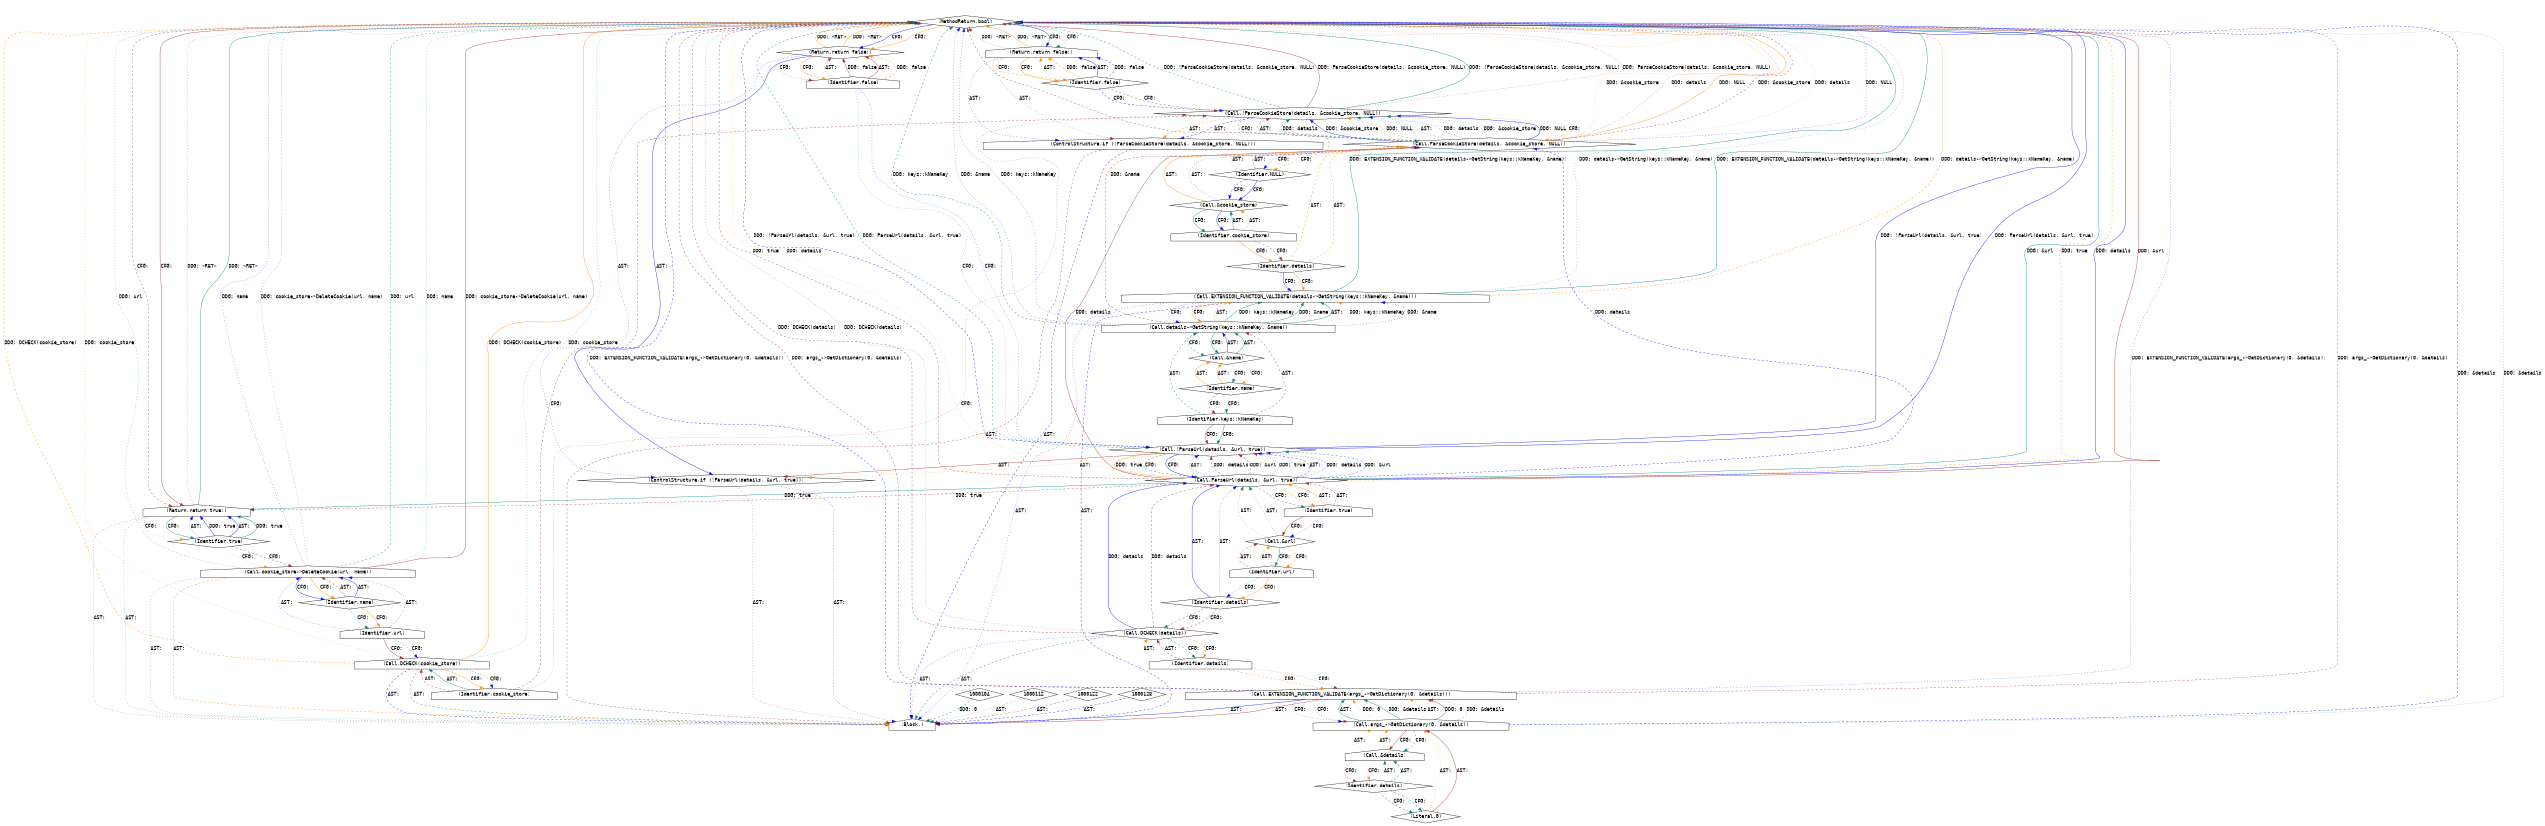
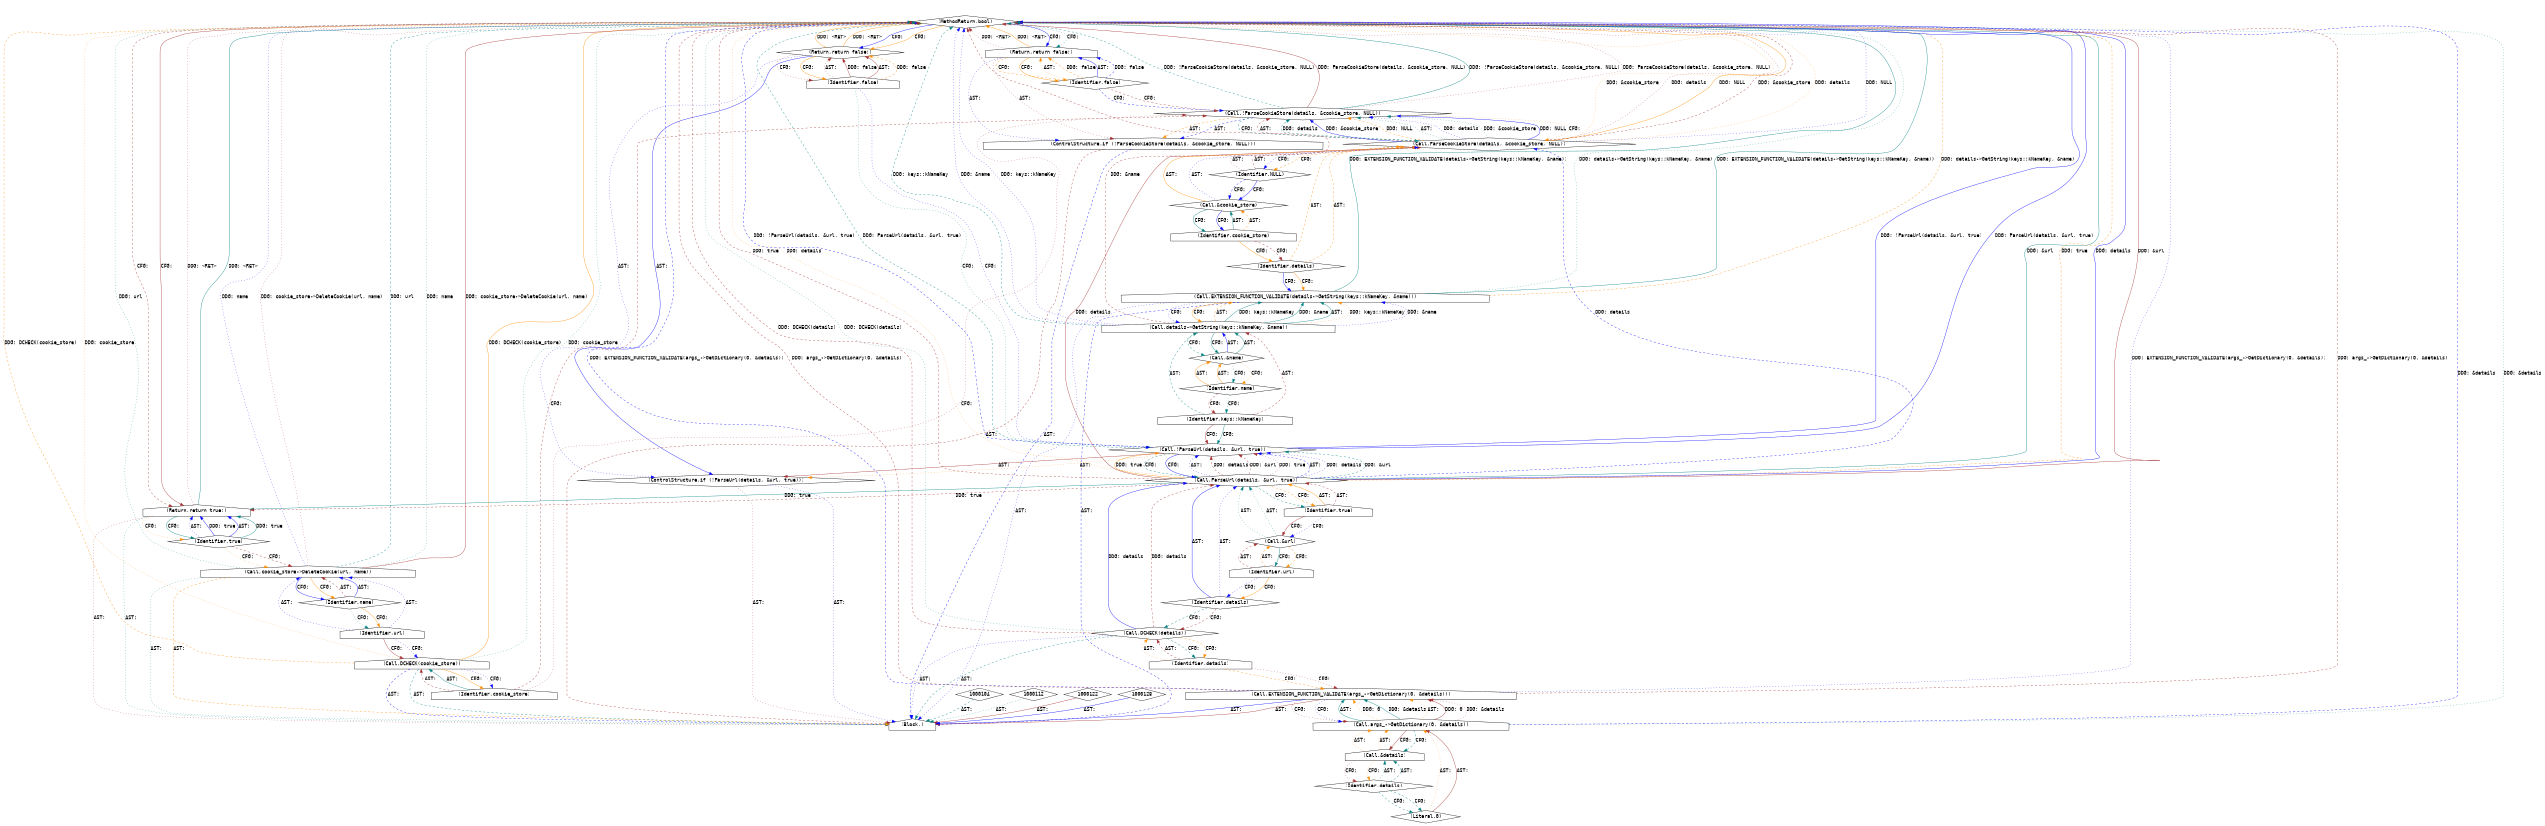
(968, 710) -> (968, 710)
(1007, 713) -> (1007, 713)
(1035, 715) -> (1035, 715)
